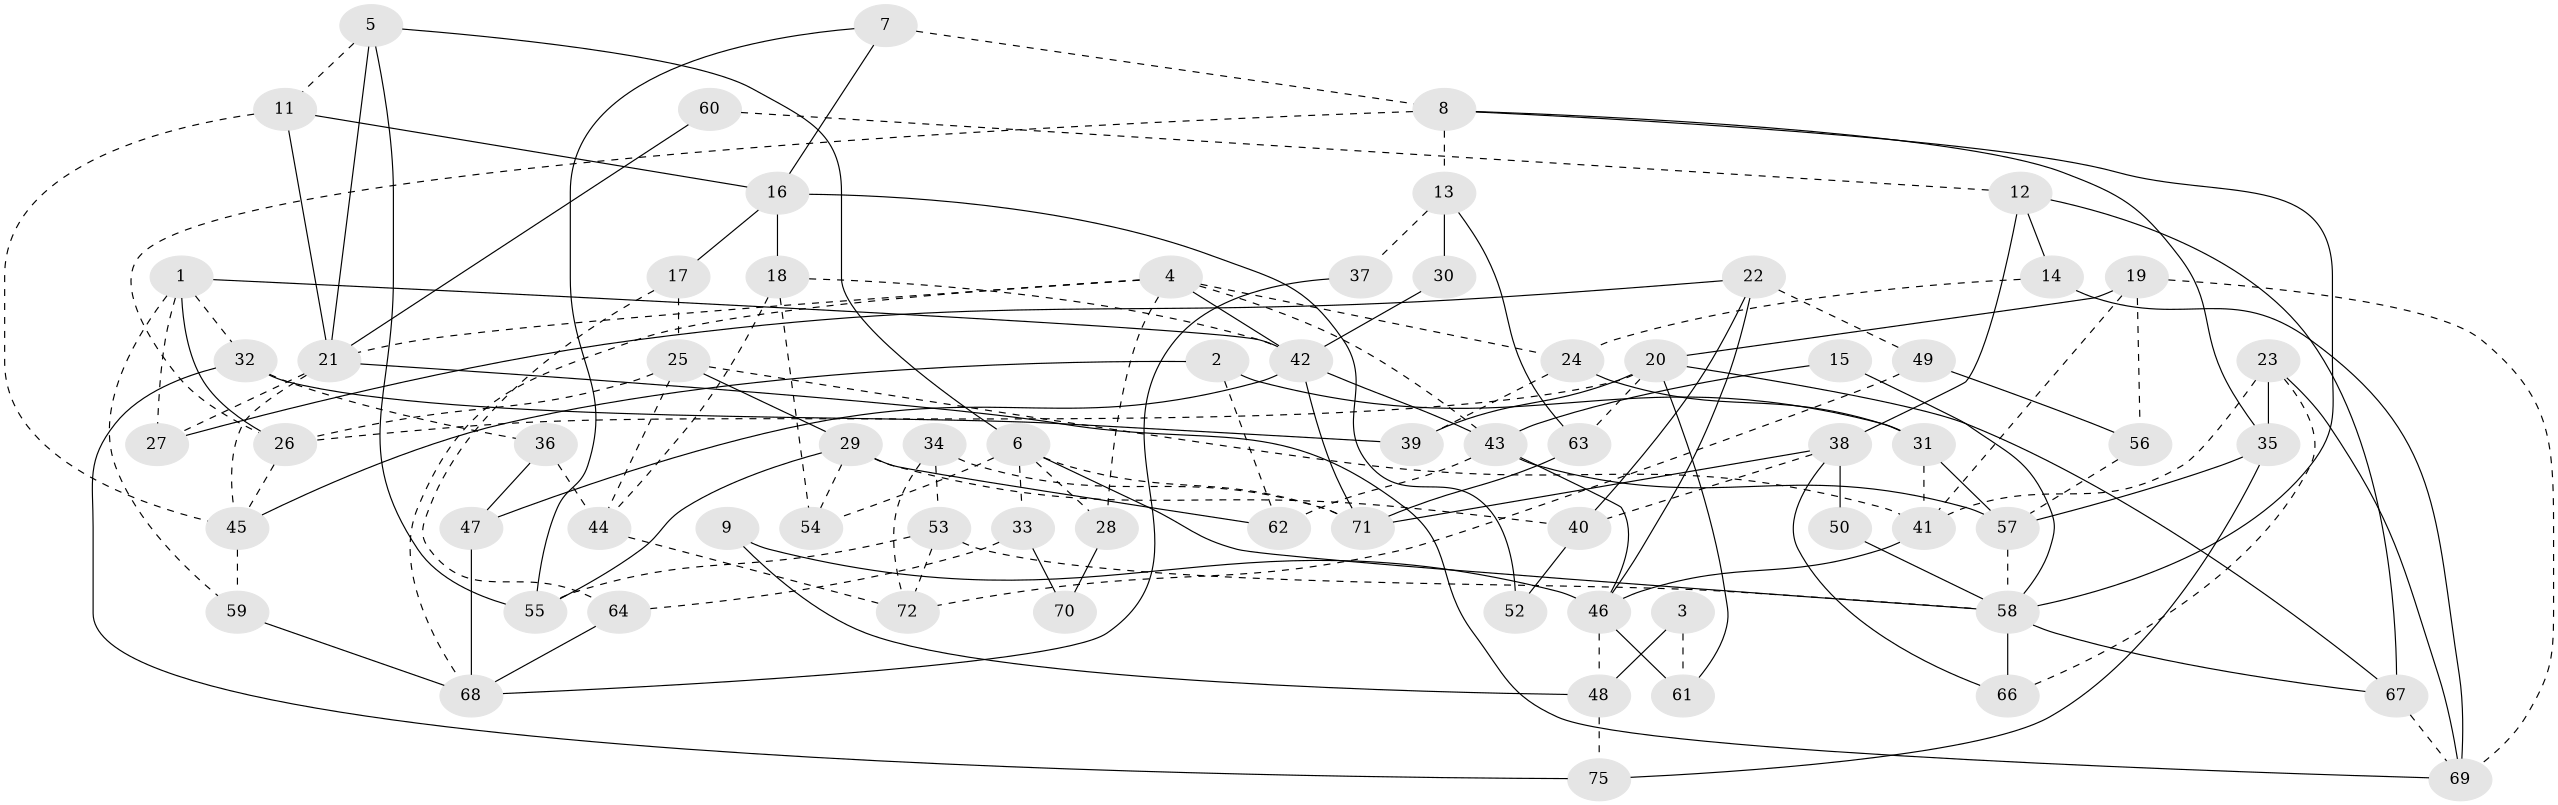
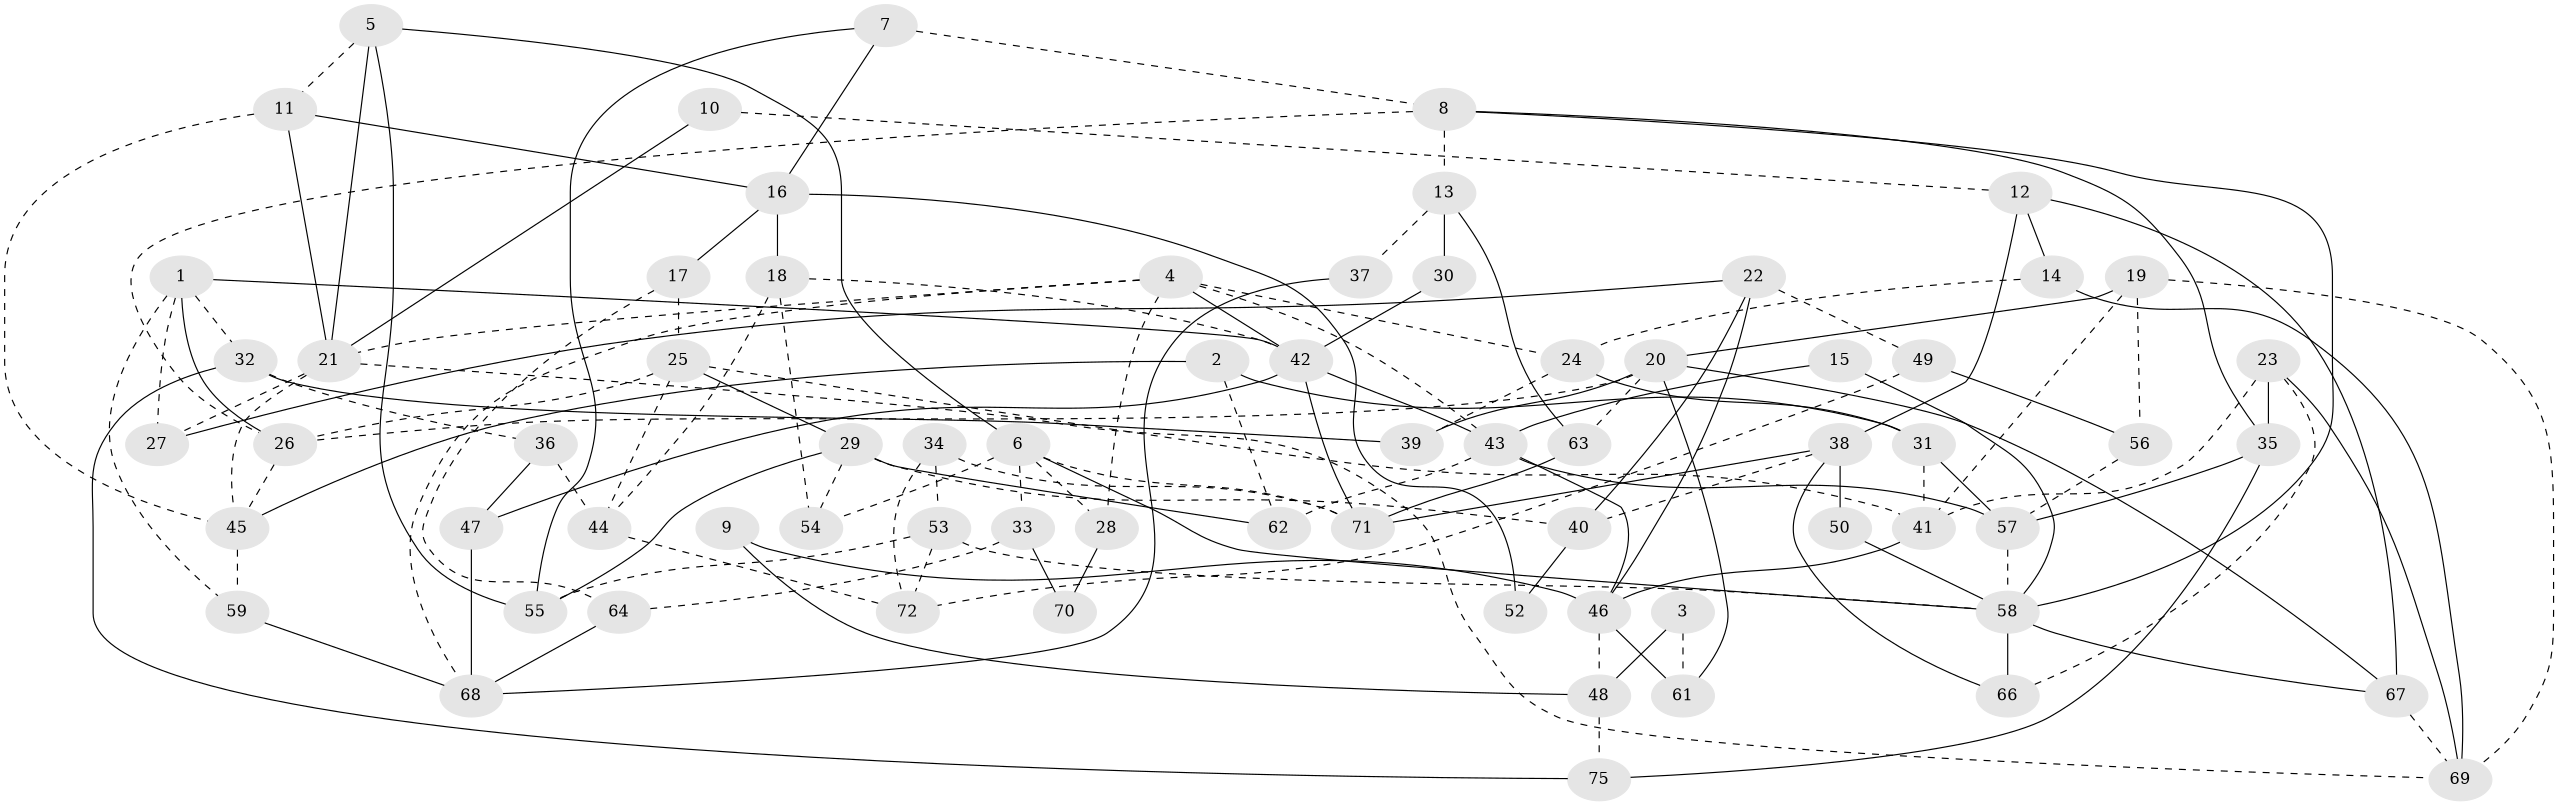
(710, 109) -> (710, 109)
(1391, 498) -> (1391, 498)
